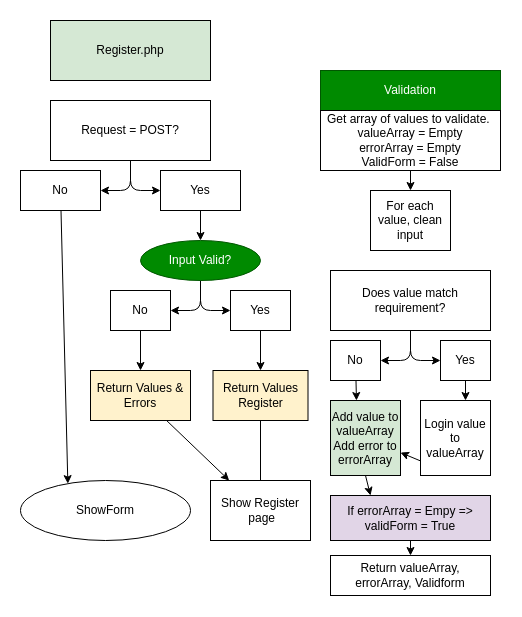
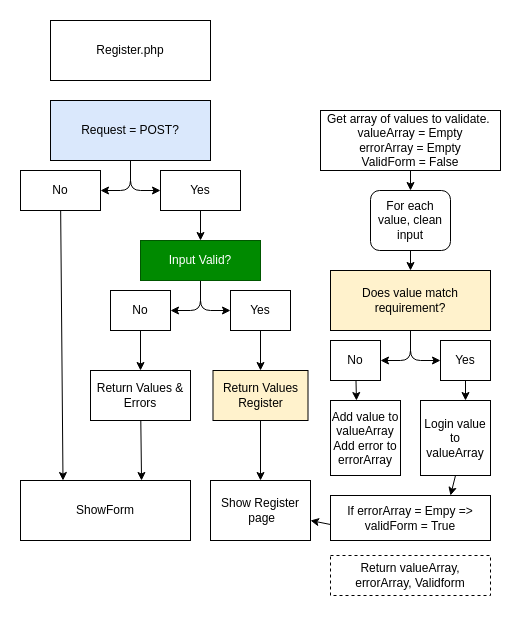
(131, 51) -> (131, 51)
(411, 91) -> none
(131, 131) -> (131, 131)
(411, 221) -> (411, 221)
none -> (411, 257)
(201, 261) -> (201, 261)
(411, 301) -> (411, 301)
(141, 396) -> (141, 396)
(366, 438) -> (366, 438)
(196, 448) -> (141, 447)
(414, 458) -> (454, 482)
(261, 475) -> (261, 472)
(367, 482) -> none
(106, 511) -> (106, 511)
(411, 518) -> (411, 518)
(411, 545) -> (324, 523)
(411, 576) -> (411, 576)
